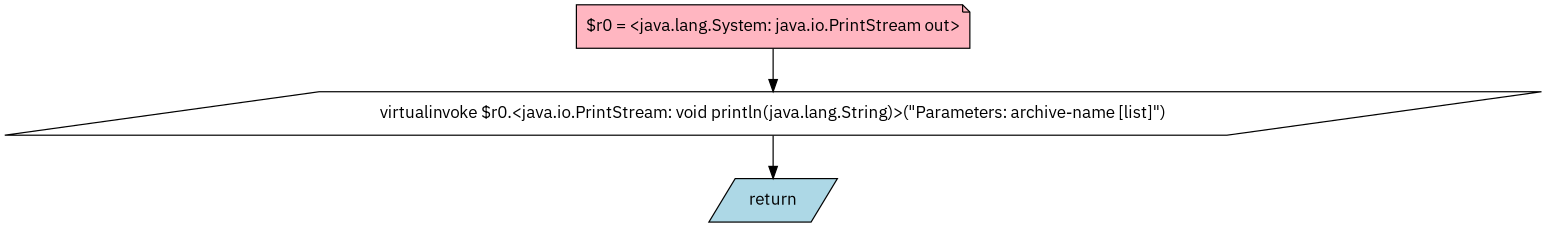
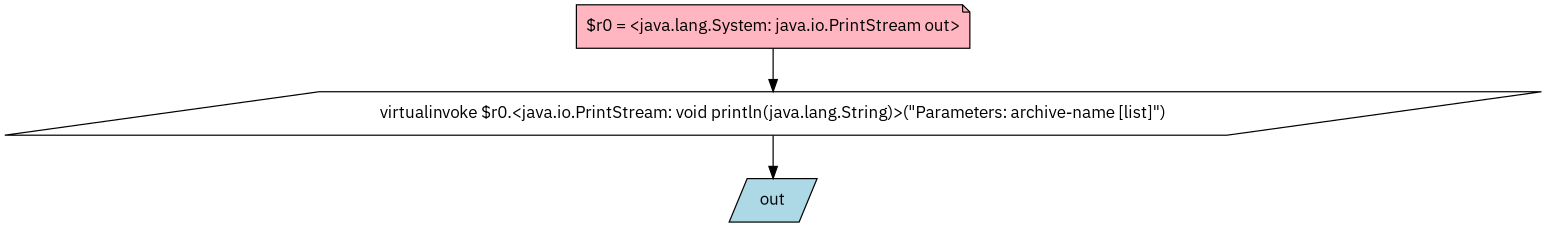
(773, 200) -> (773, 200)
